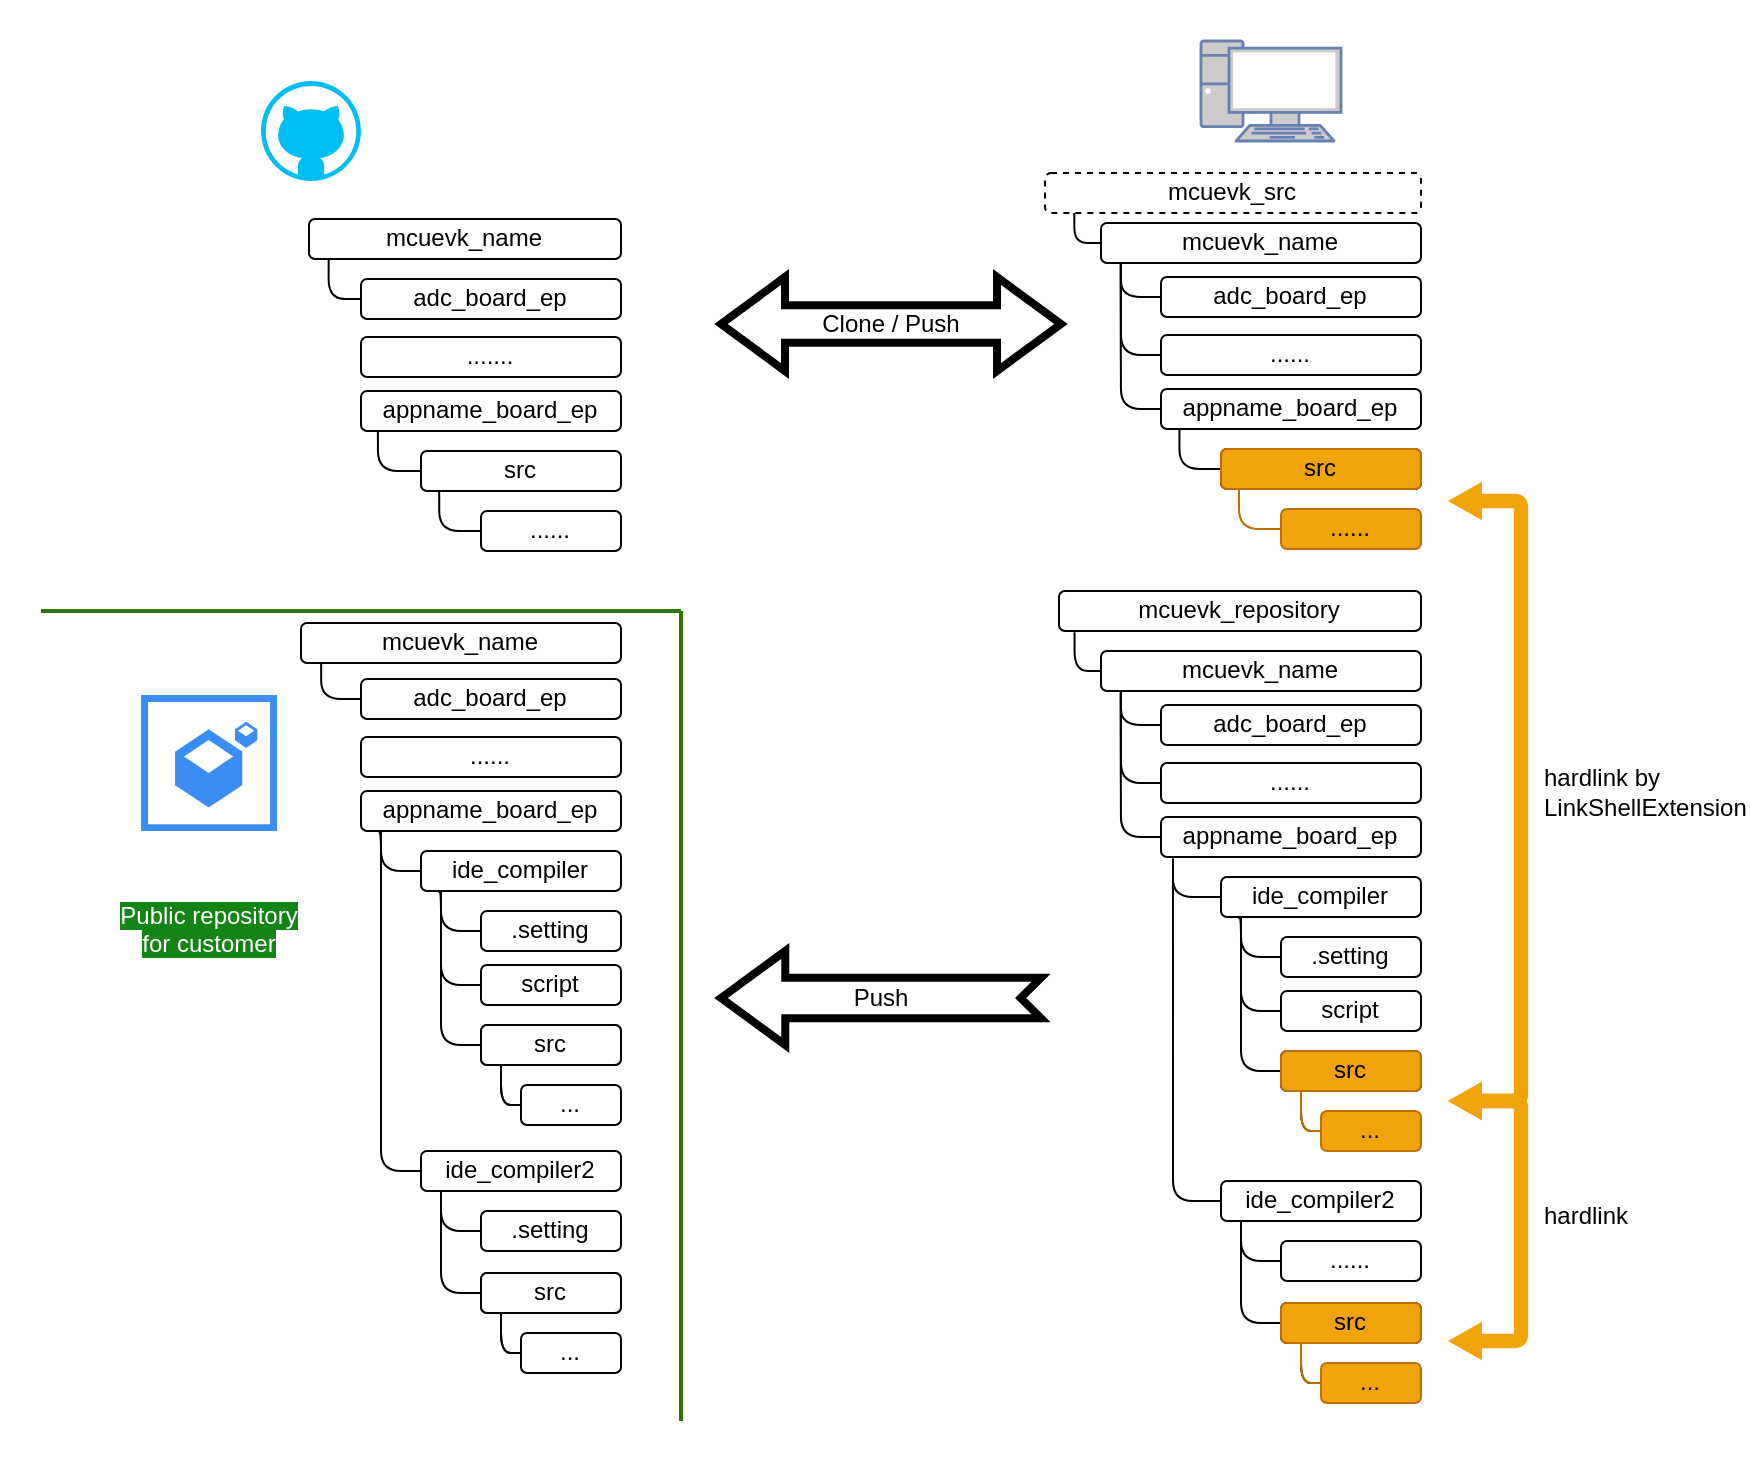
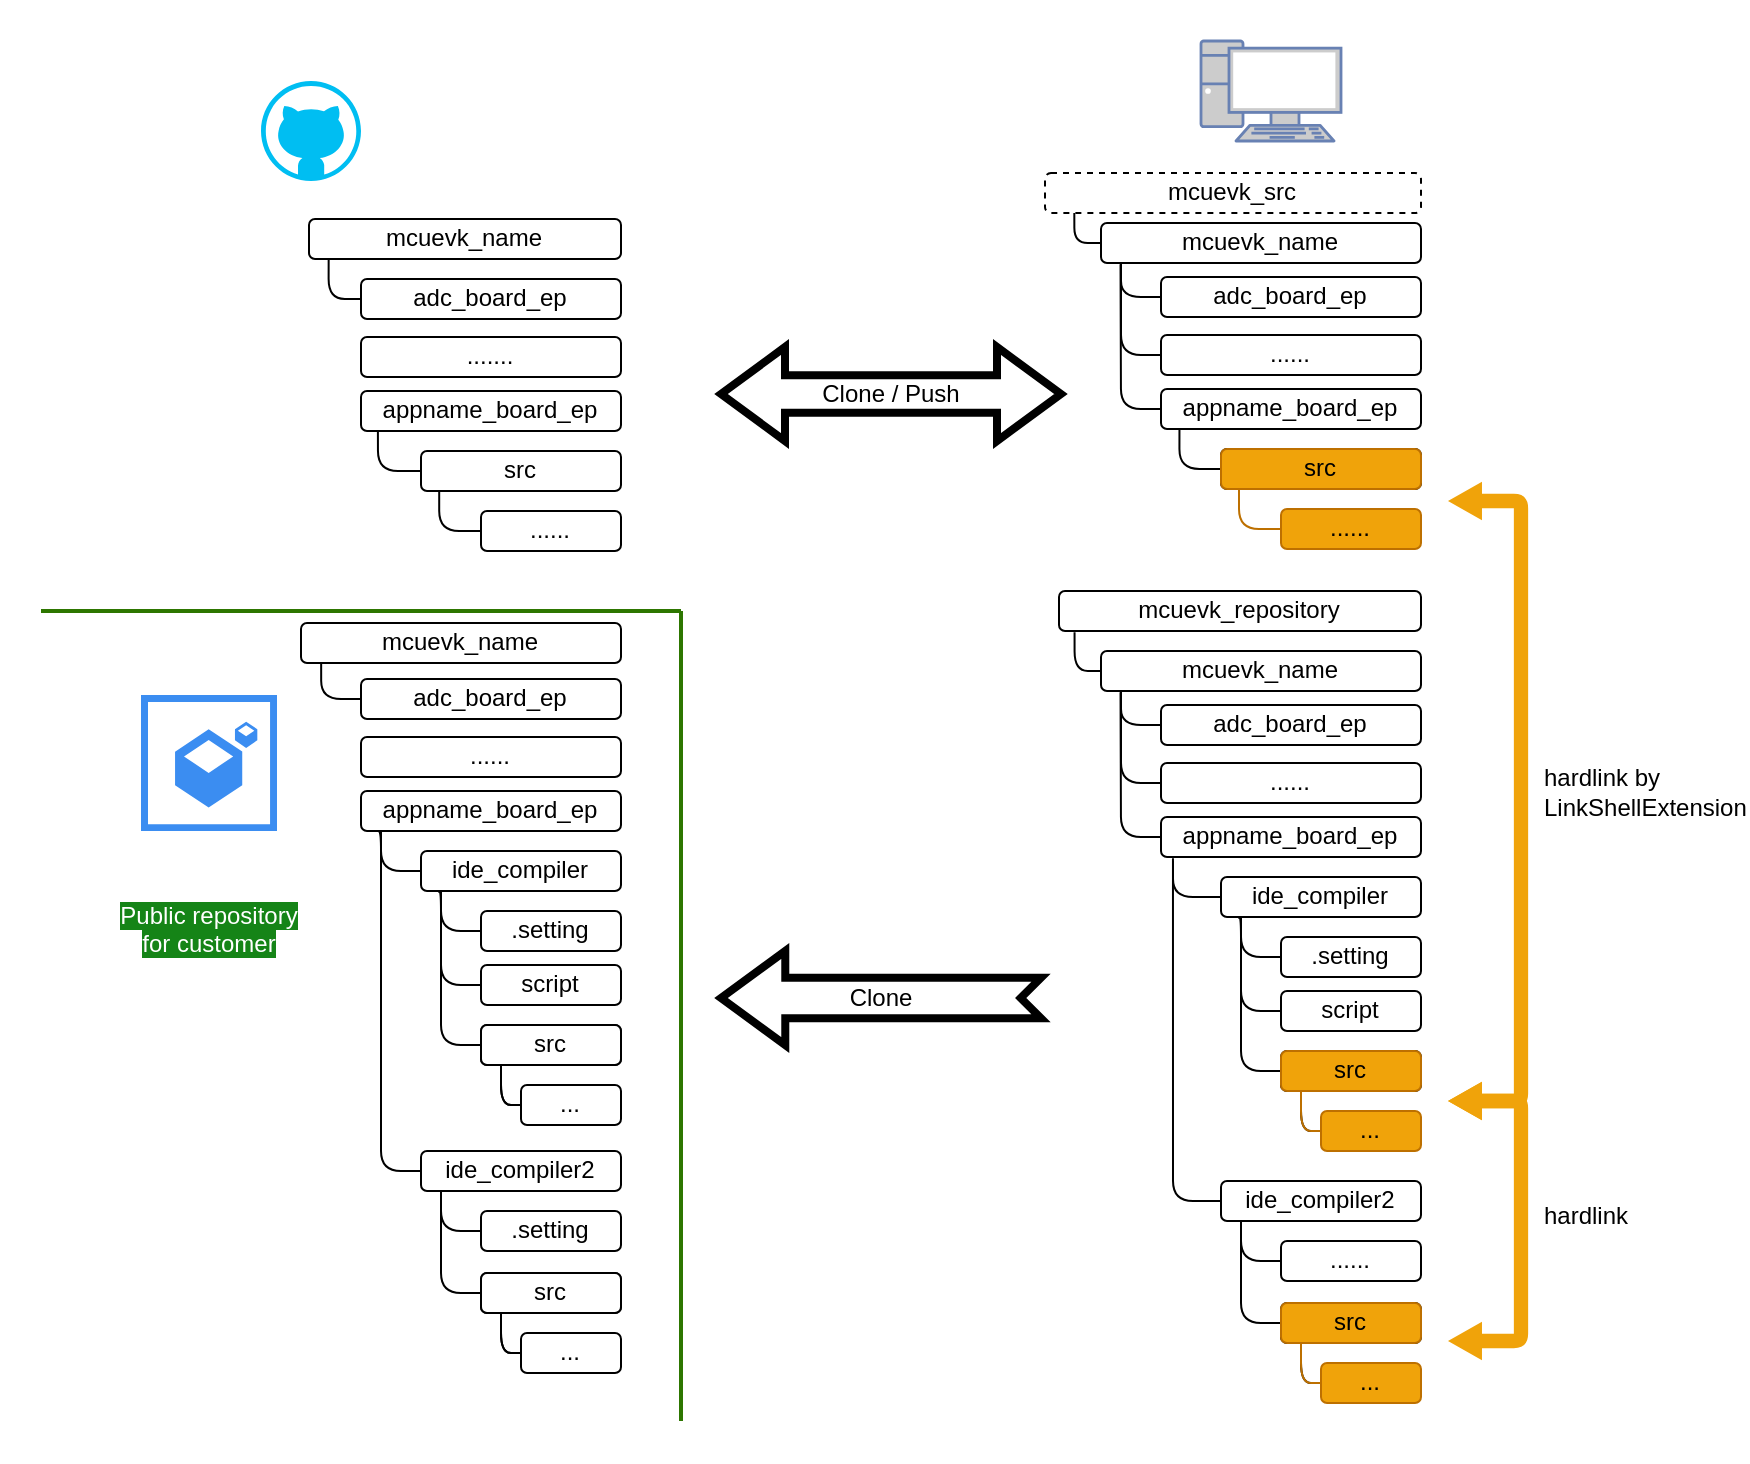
(891, 324) -> (891, 394)
(882, 999) -> (882, 999)
